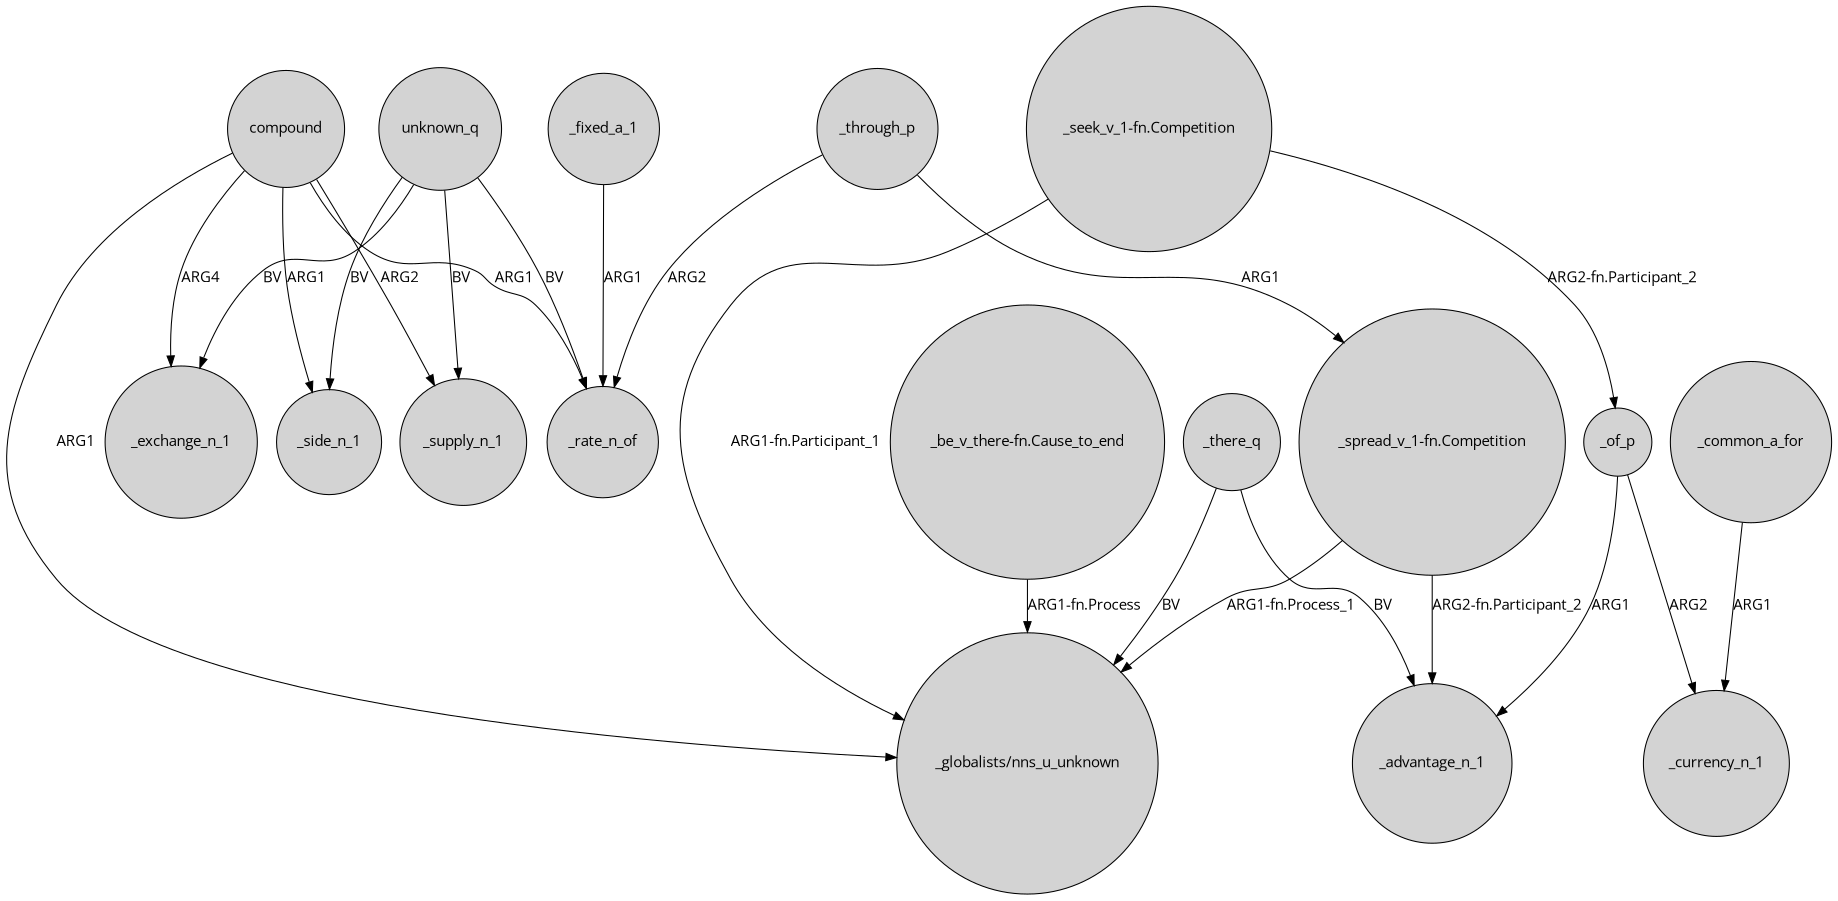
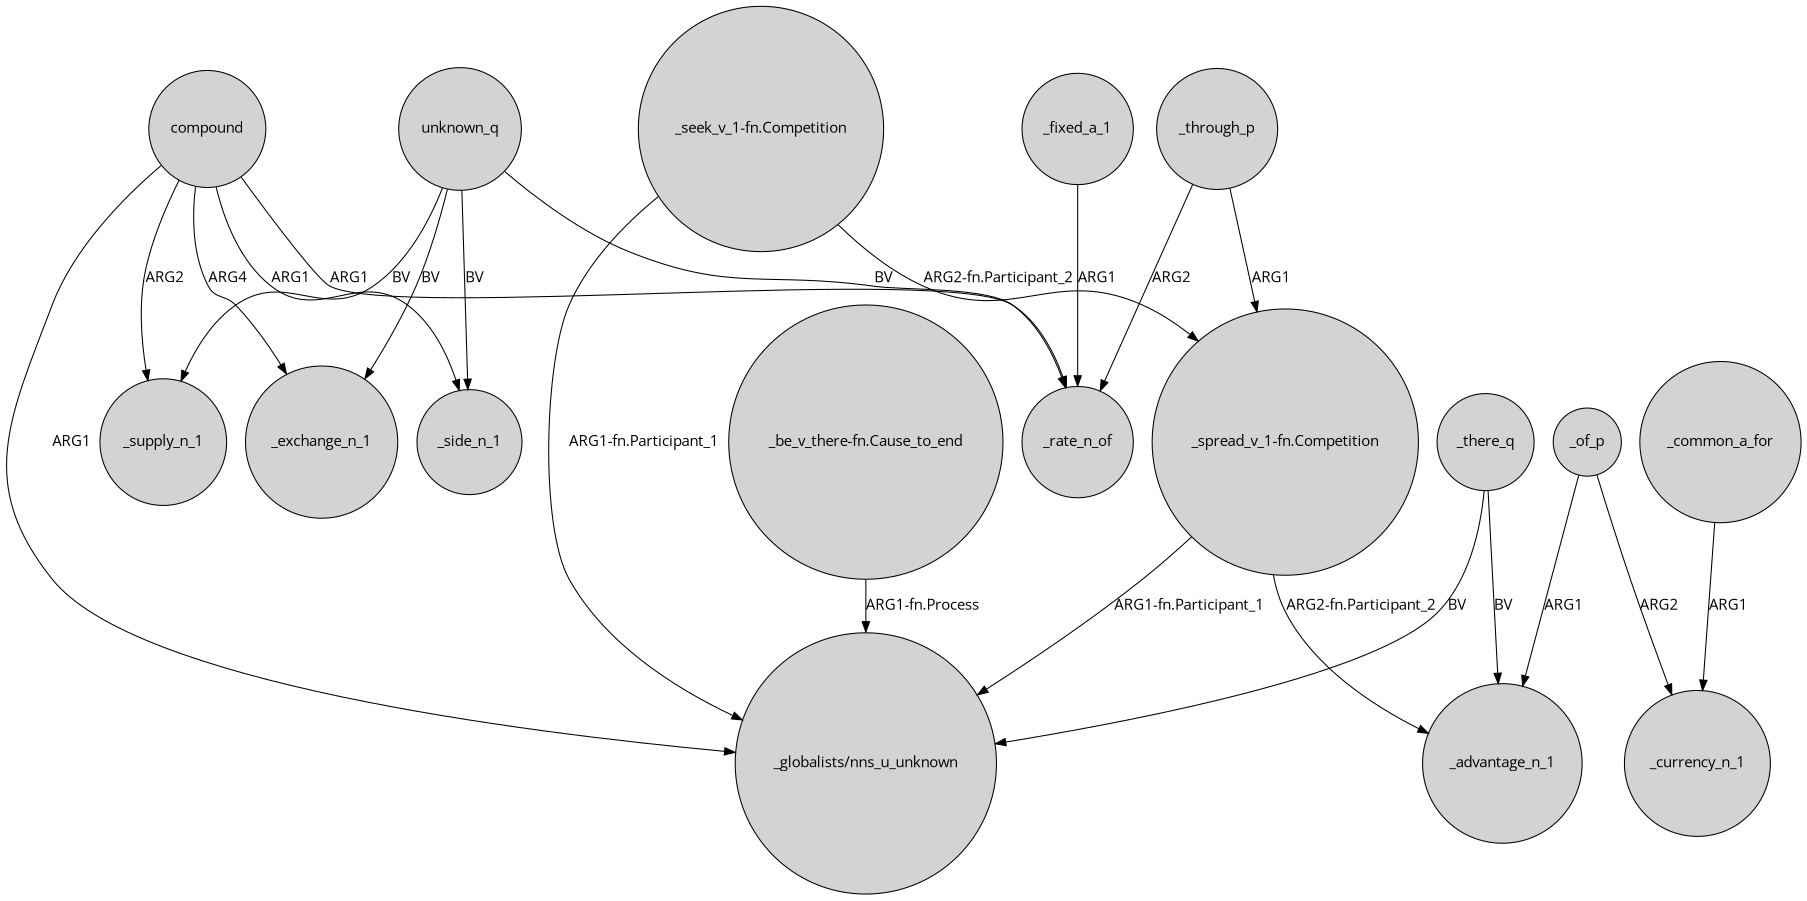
(1479, 230) -> (1018, 298)
(1291, 606) -> (1189, 606)
